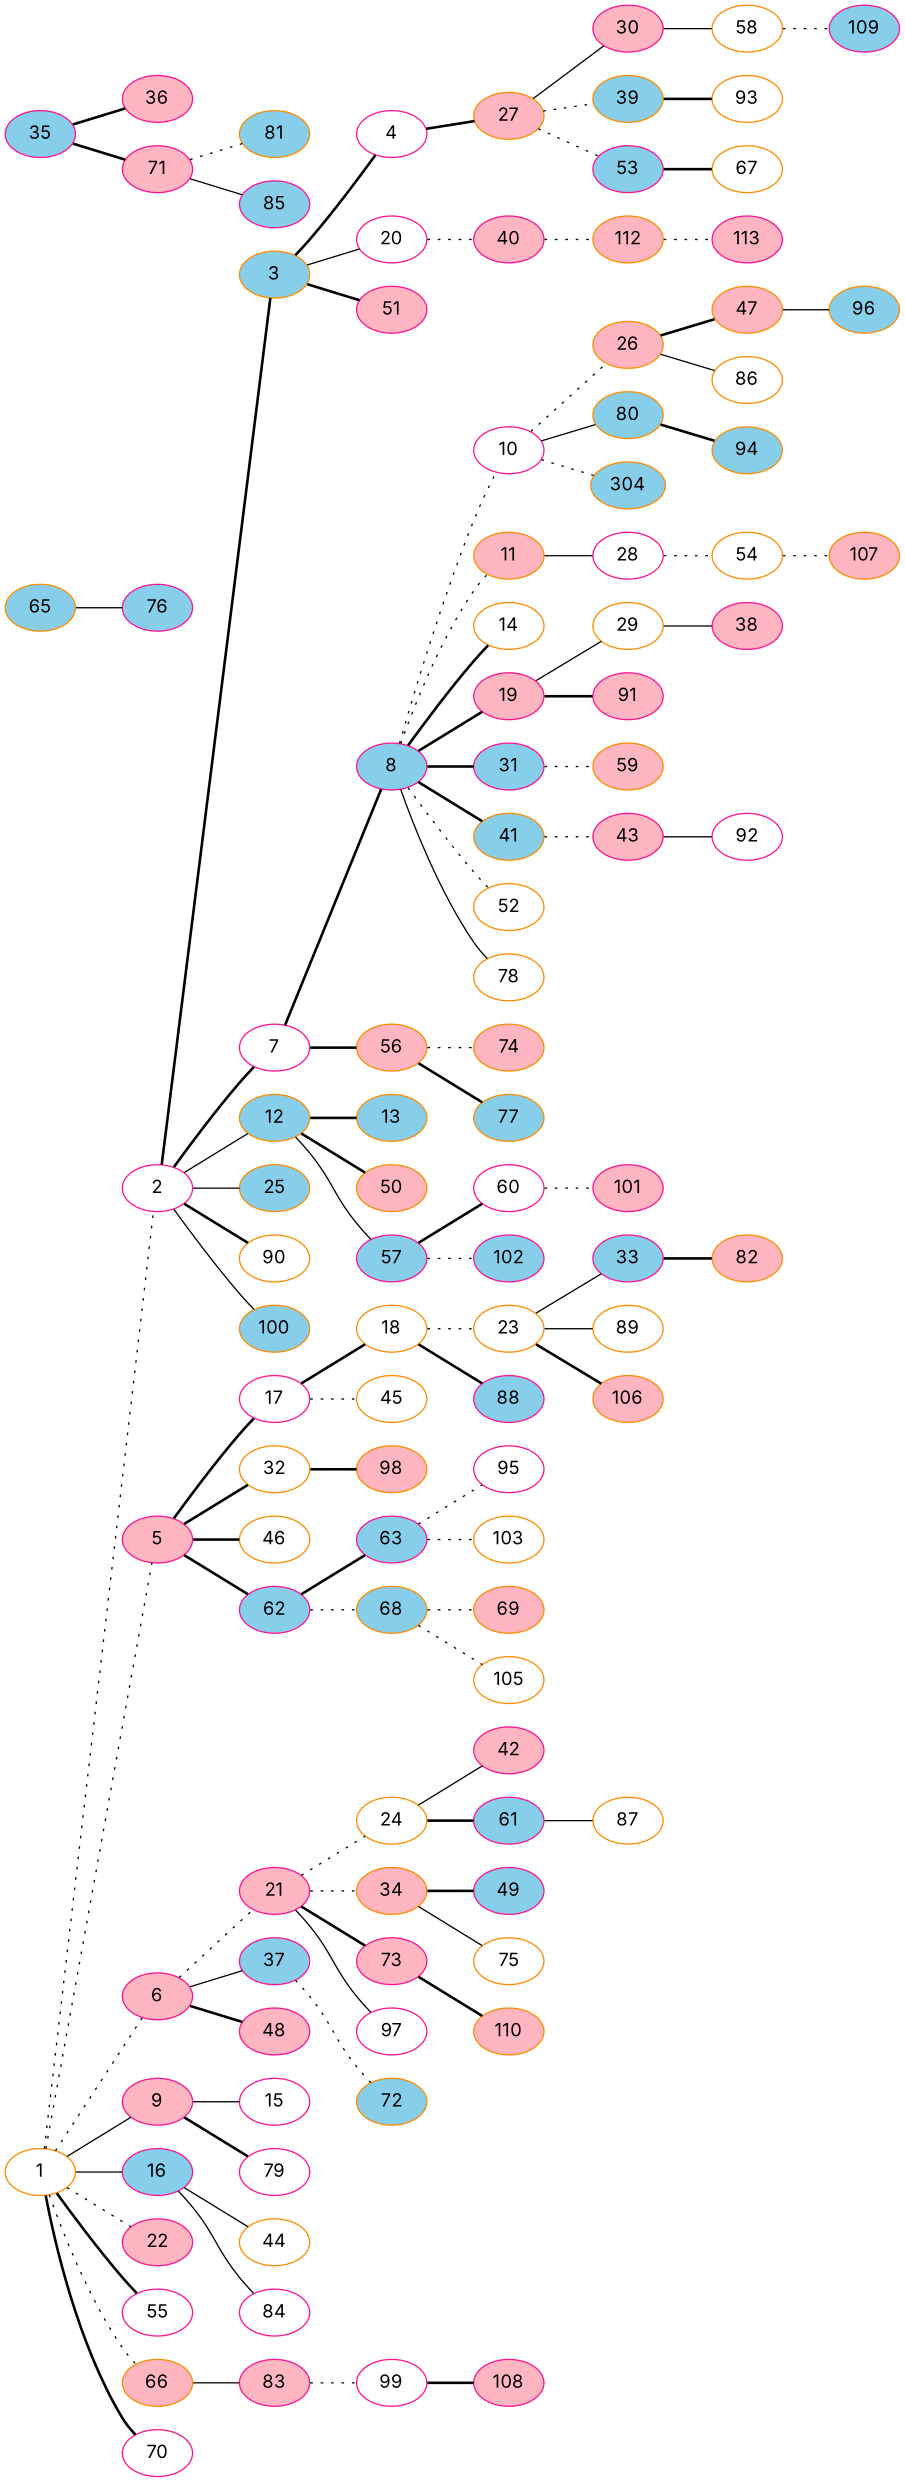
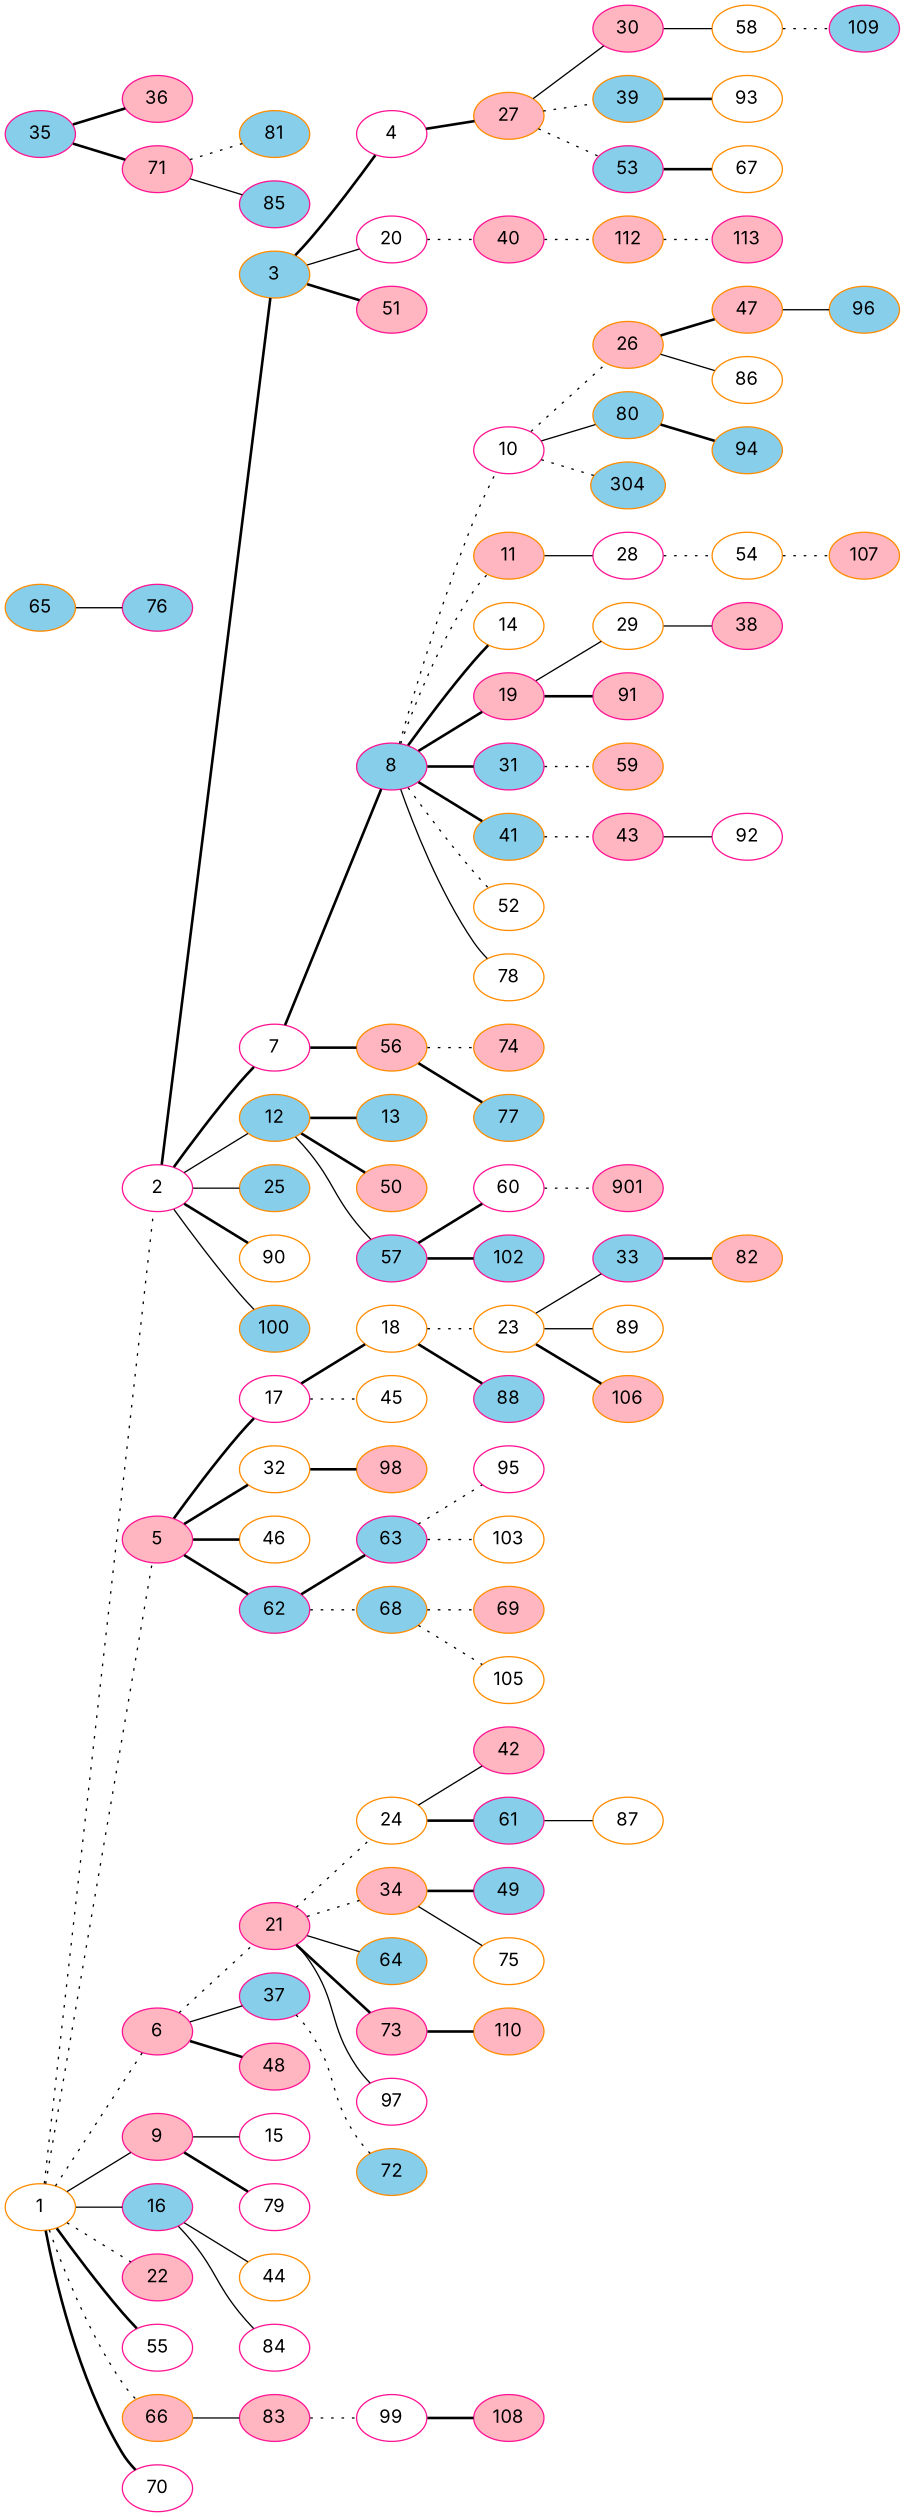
(628, 1188) -> (628, 1188)
(450, 1258) -> (450, 1258)
none -> (392, 1961)
